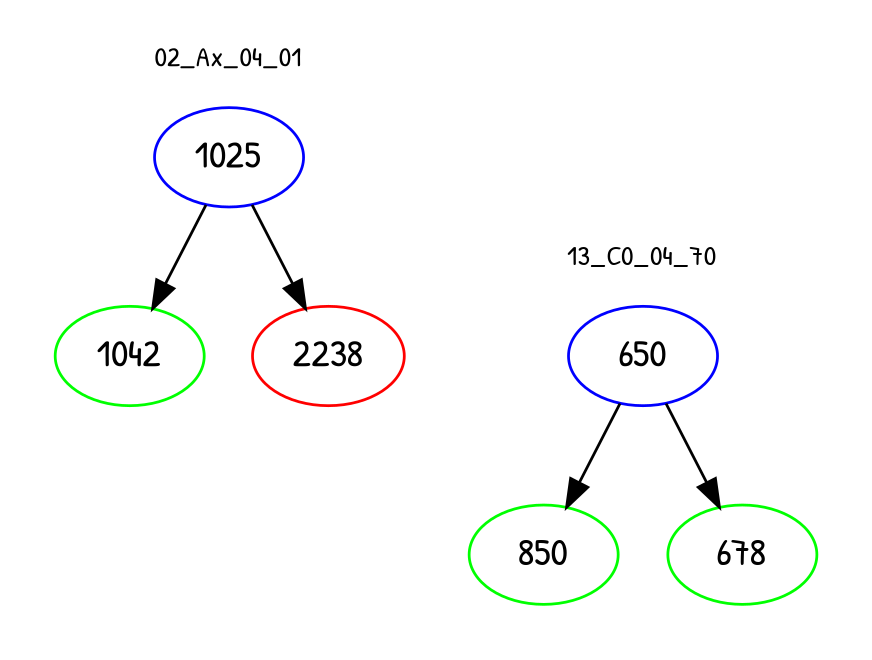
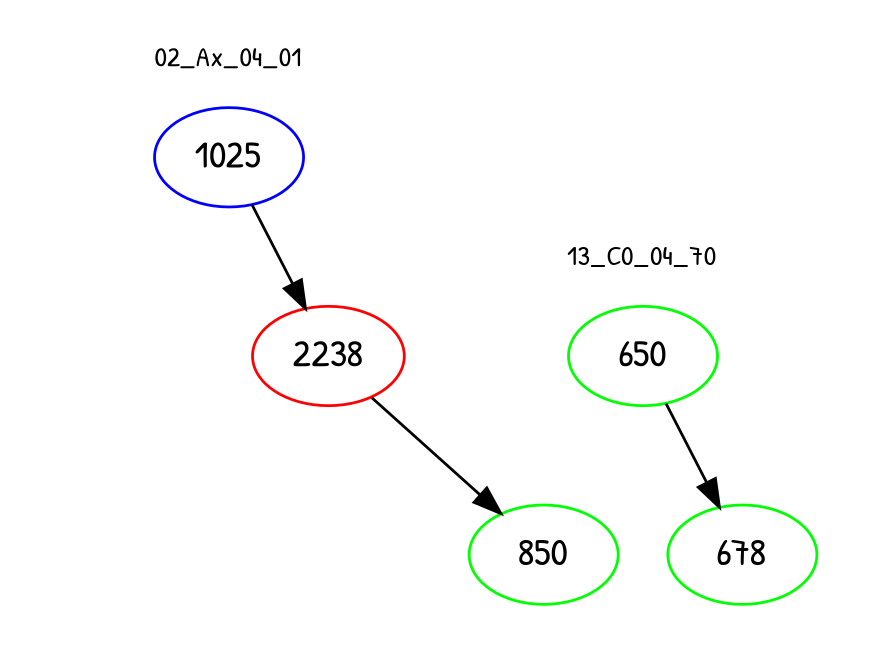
(130, 356) -> none
(643, 356) -> (643, 356)
(600, 443) -> (426, 446)
